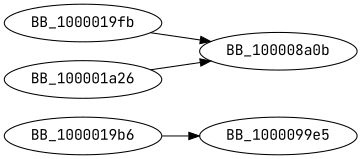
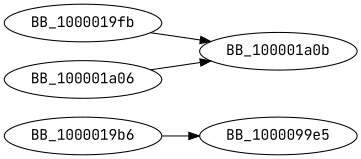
(278, 51) -> (278, 51)
(83, 79) -> (83, 79)
